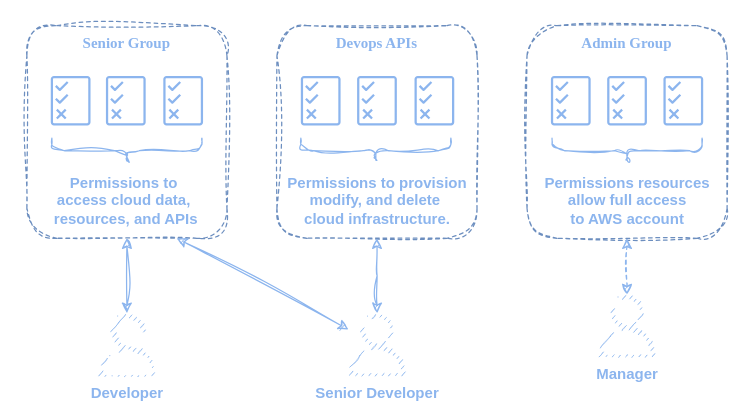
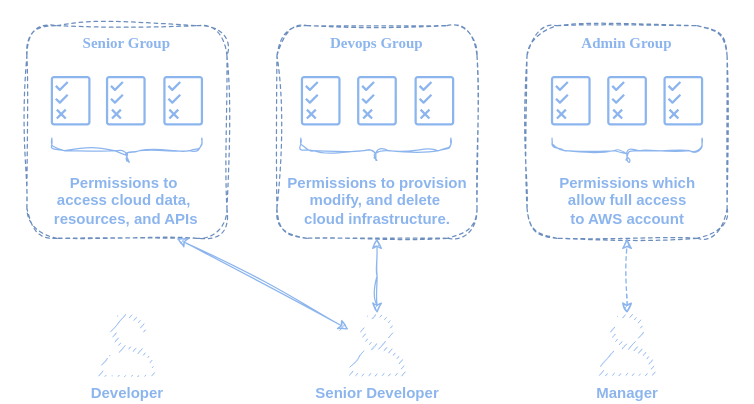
(377, 43) -> (377, 43)
(628, 201) -> (628, 201)
(127, 276) -> none
(627, 326) -> (627, 344)
